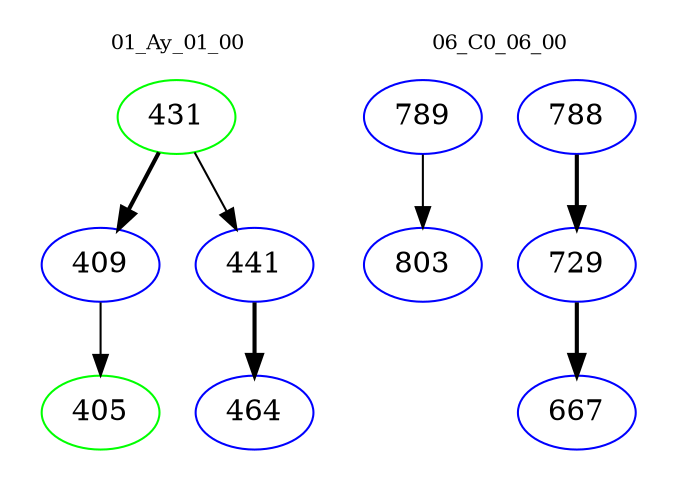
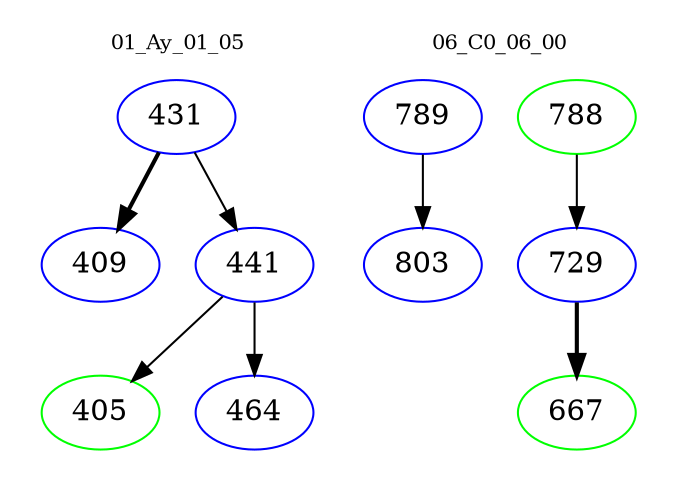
(178, 44) -> (178, 44)
(177, 117) -> (177, 117)
(577, 117) -> (577, 117)
(577, 181) -> (577, 181)
(101, 329) -> (185, 332)
(255, 329) -> (255, 329)
(577, 413) -> (577, 413)
